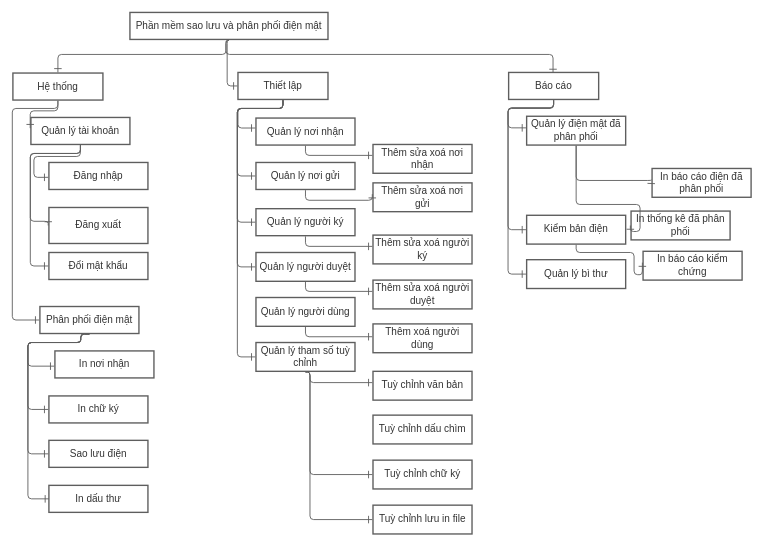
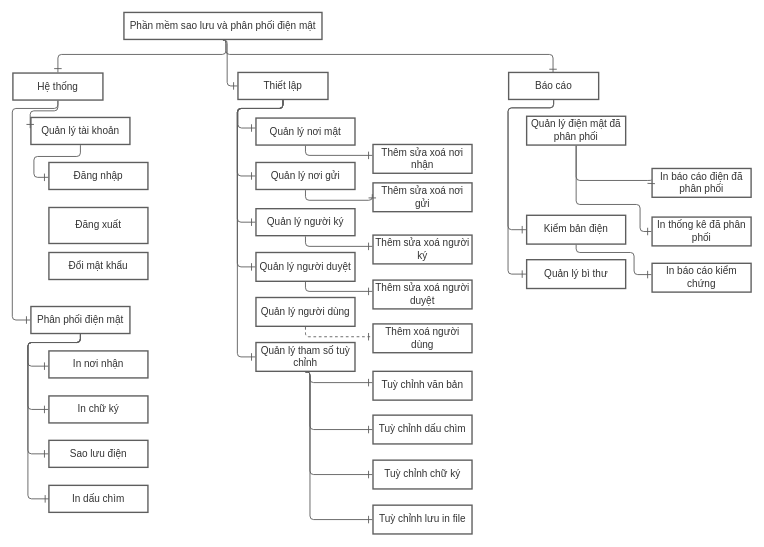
(229, 26) -> (223, 26)
(516, 128) -> none
(305, 132) -> (305, 132)
(42, 221) -> none
(680, 225) -> (701, 231)
(30, 254) -> none
(692, 266) -> (701, 278)
(89, 320) -> (80, 320)
(333, 337) -> (333, 337)
(104, 364) -> (98, 364)
none -> (340, 429)
(98, 499) -> (98, 499)
